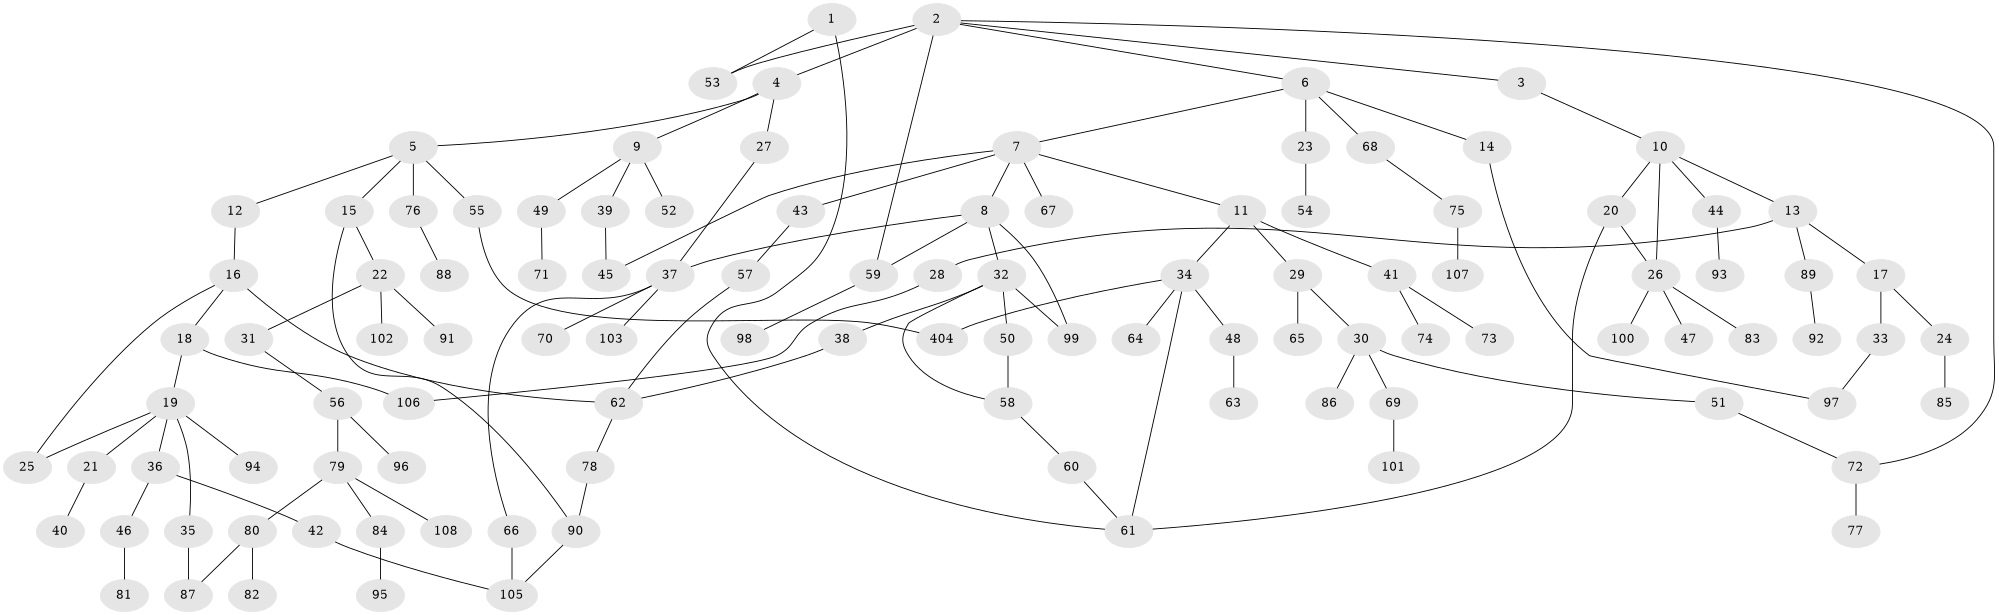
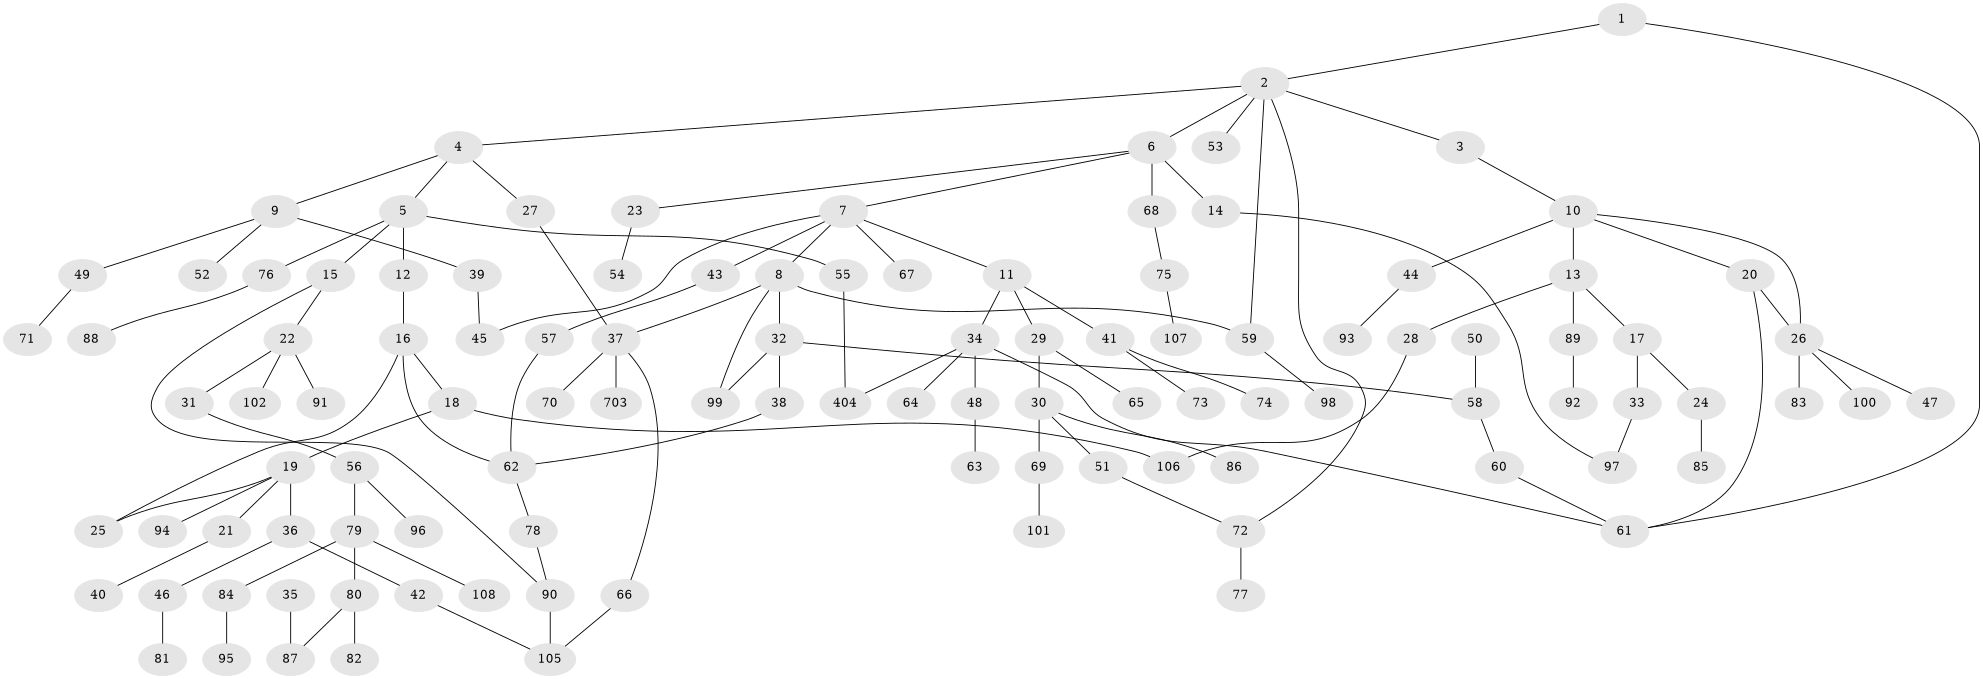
(773, 51) -> (1444, 52)
(1005, 308) -> none
(612, 340) -> (616, 404)
(189, 466) -> none
